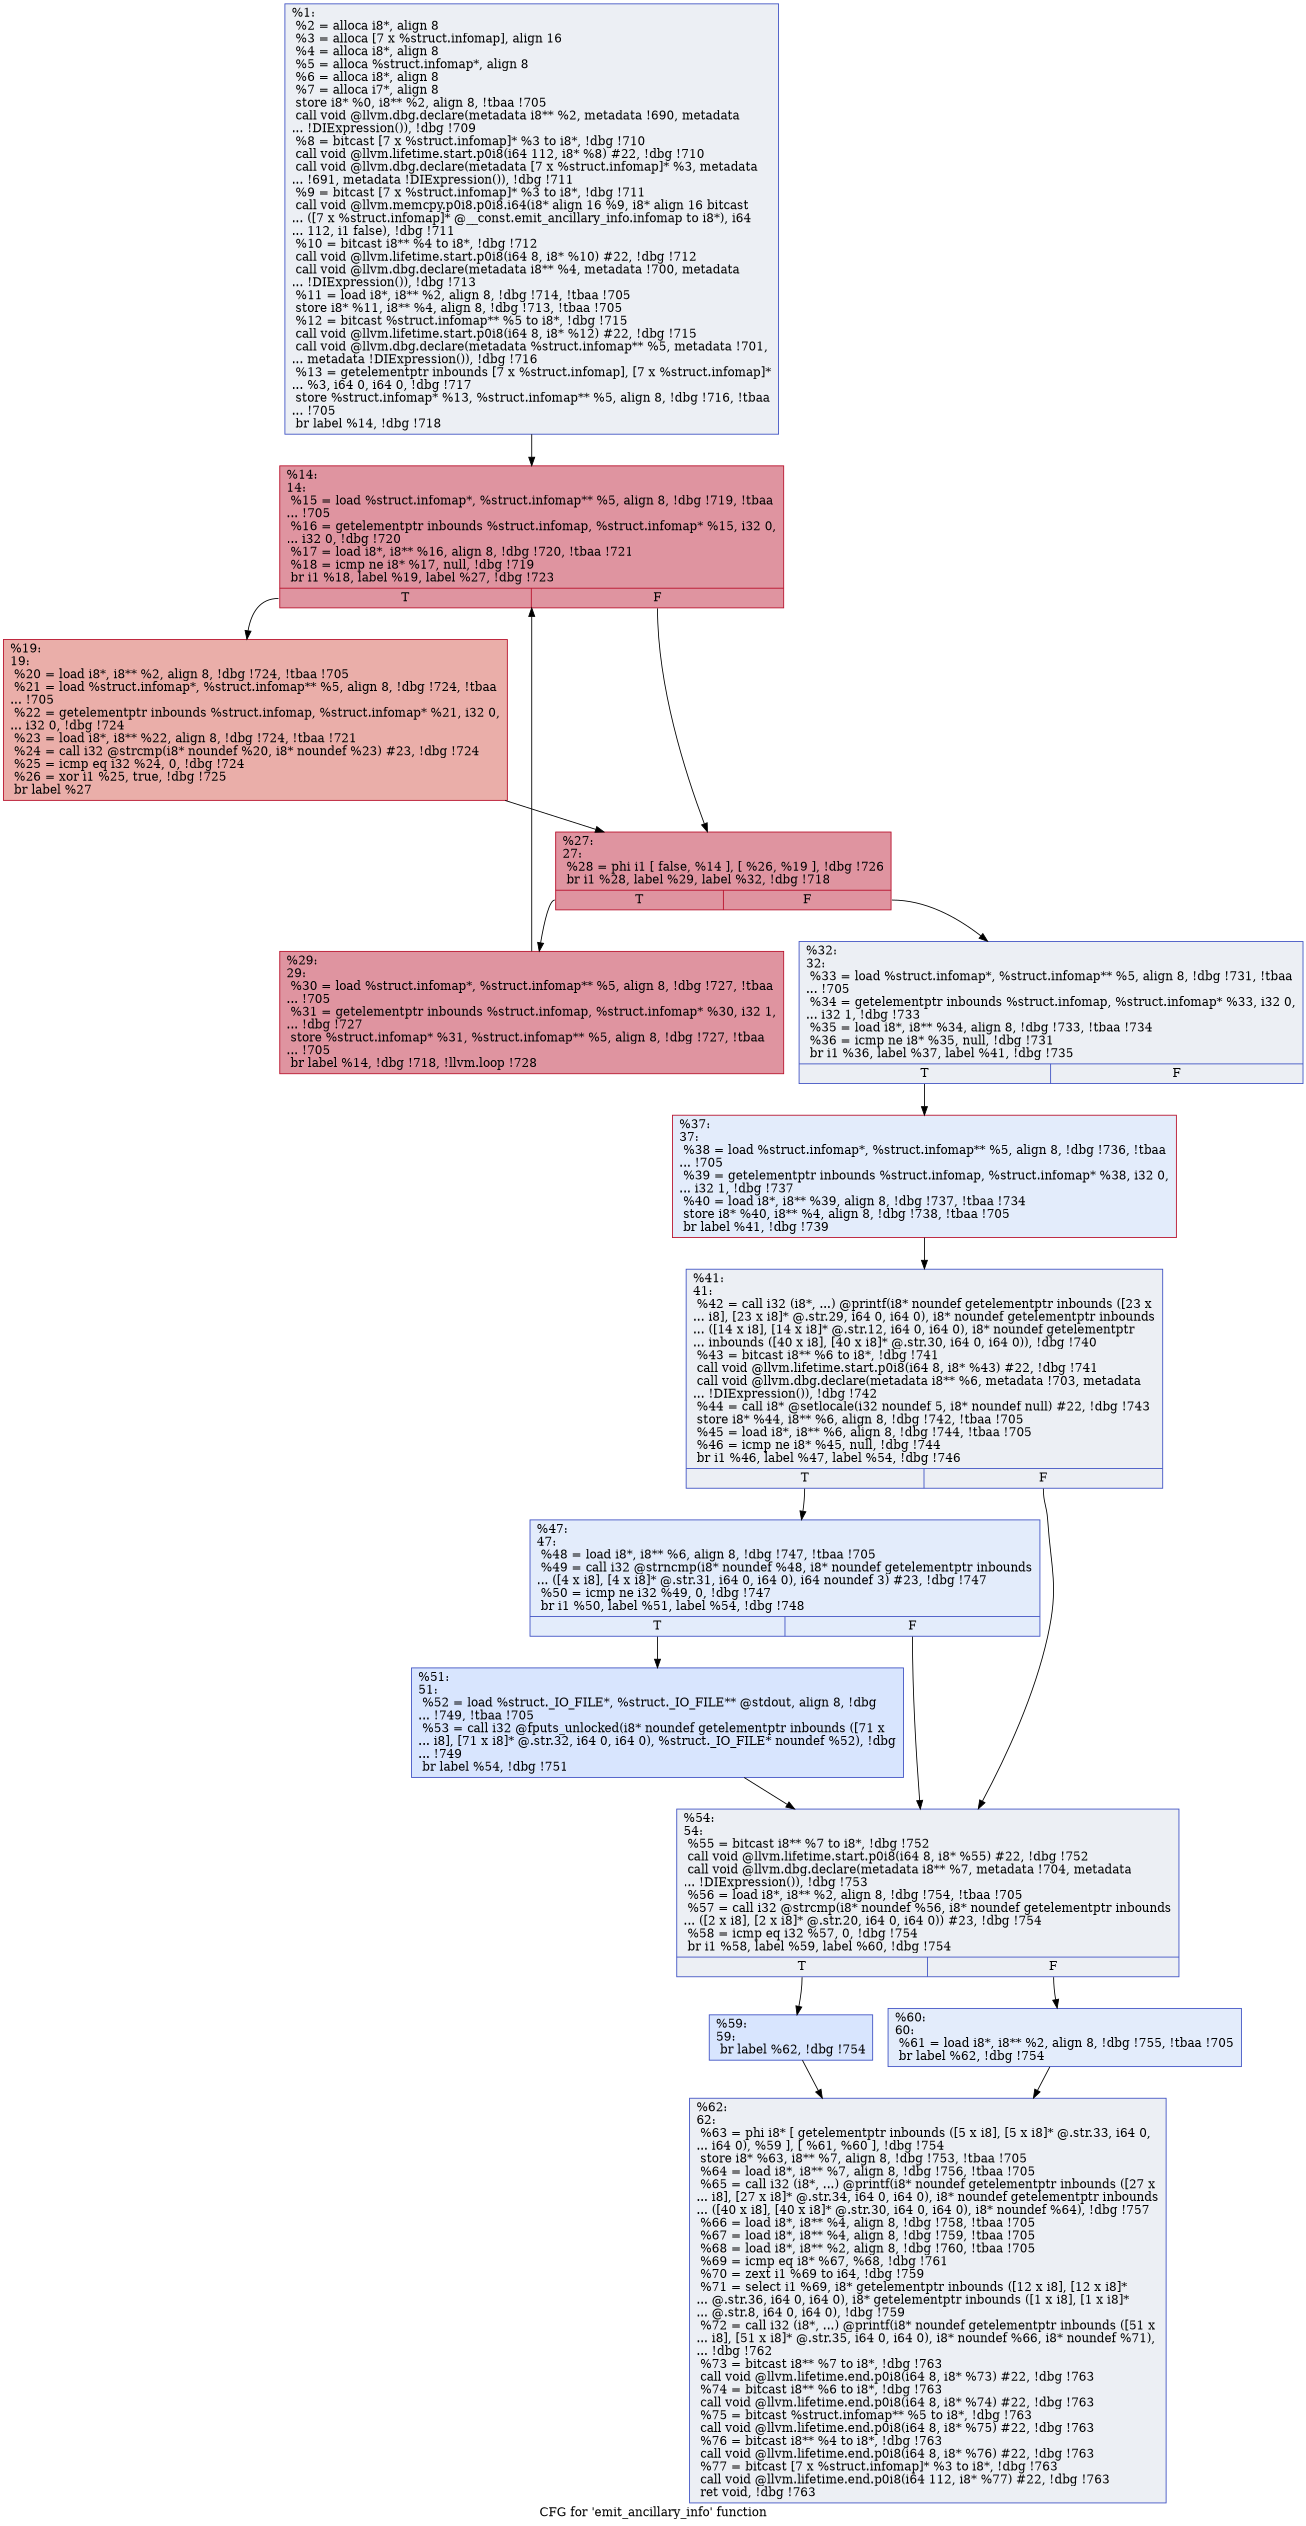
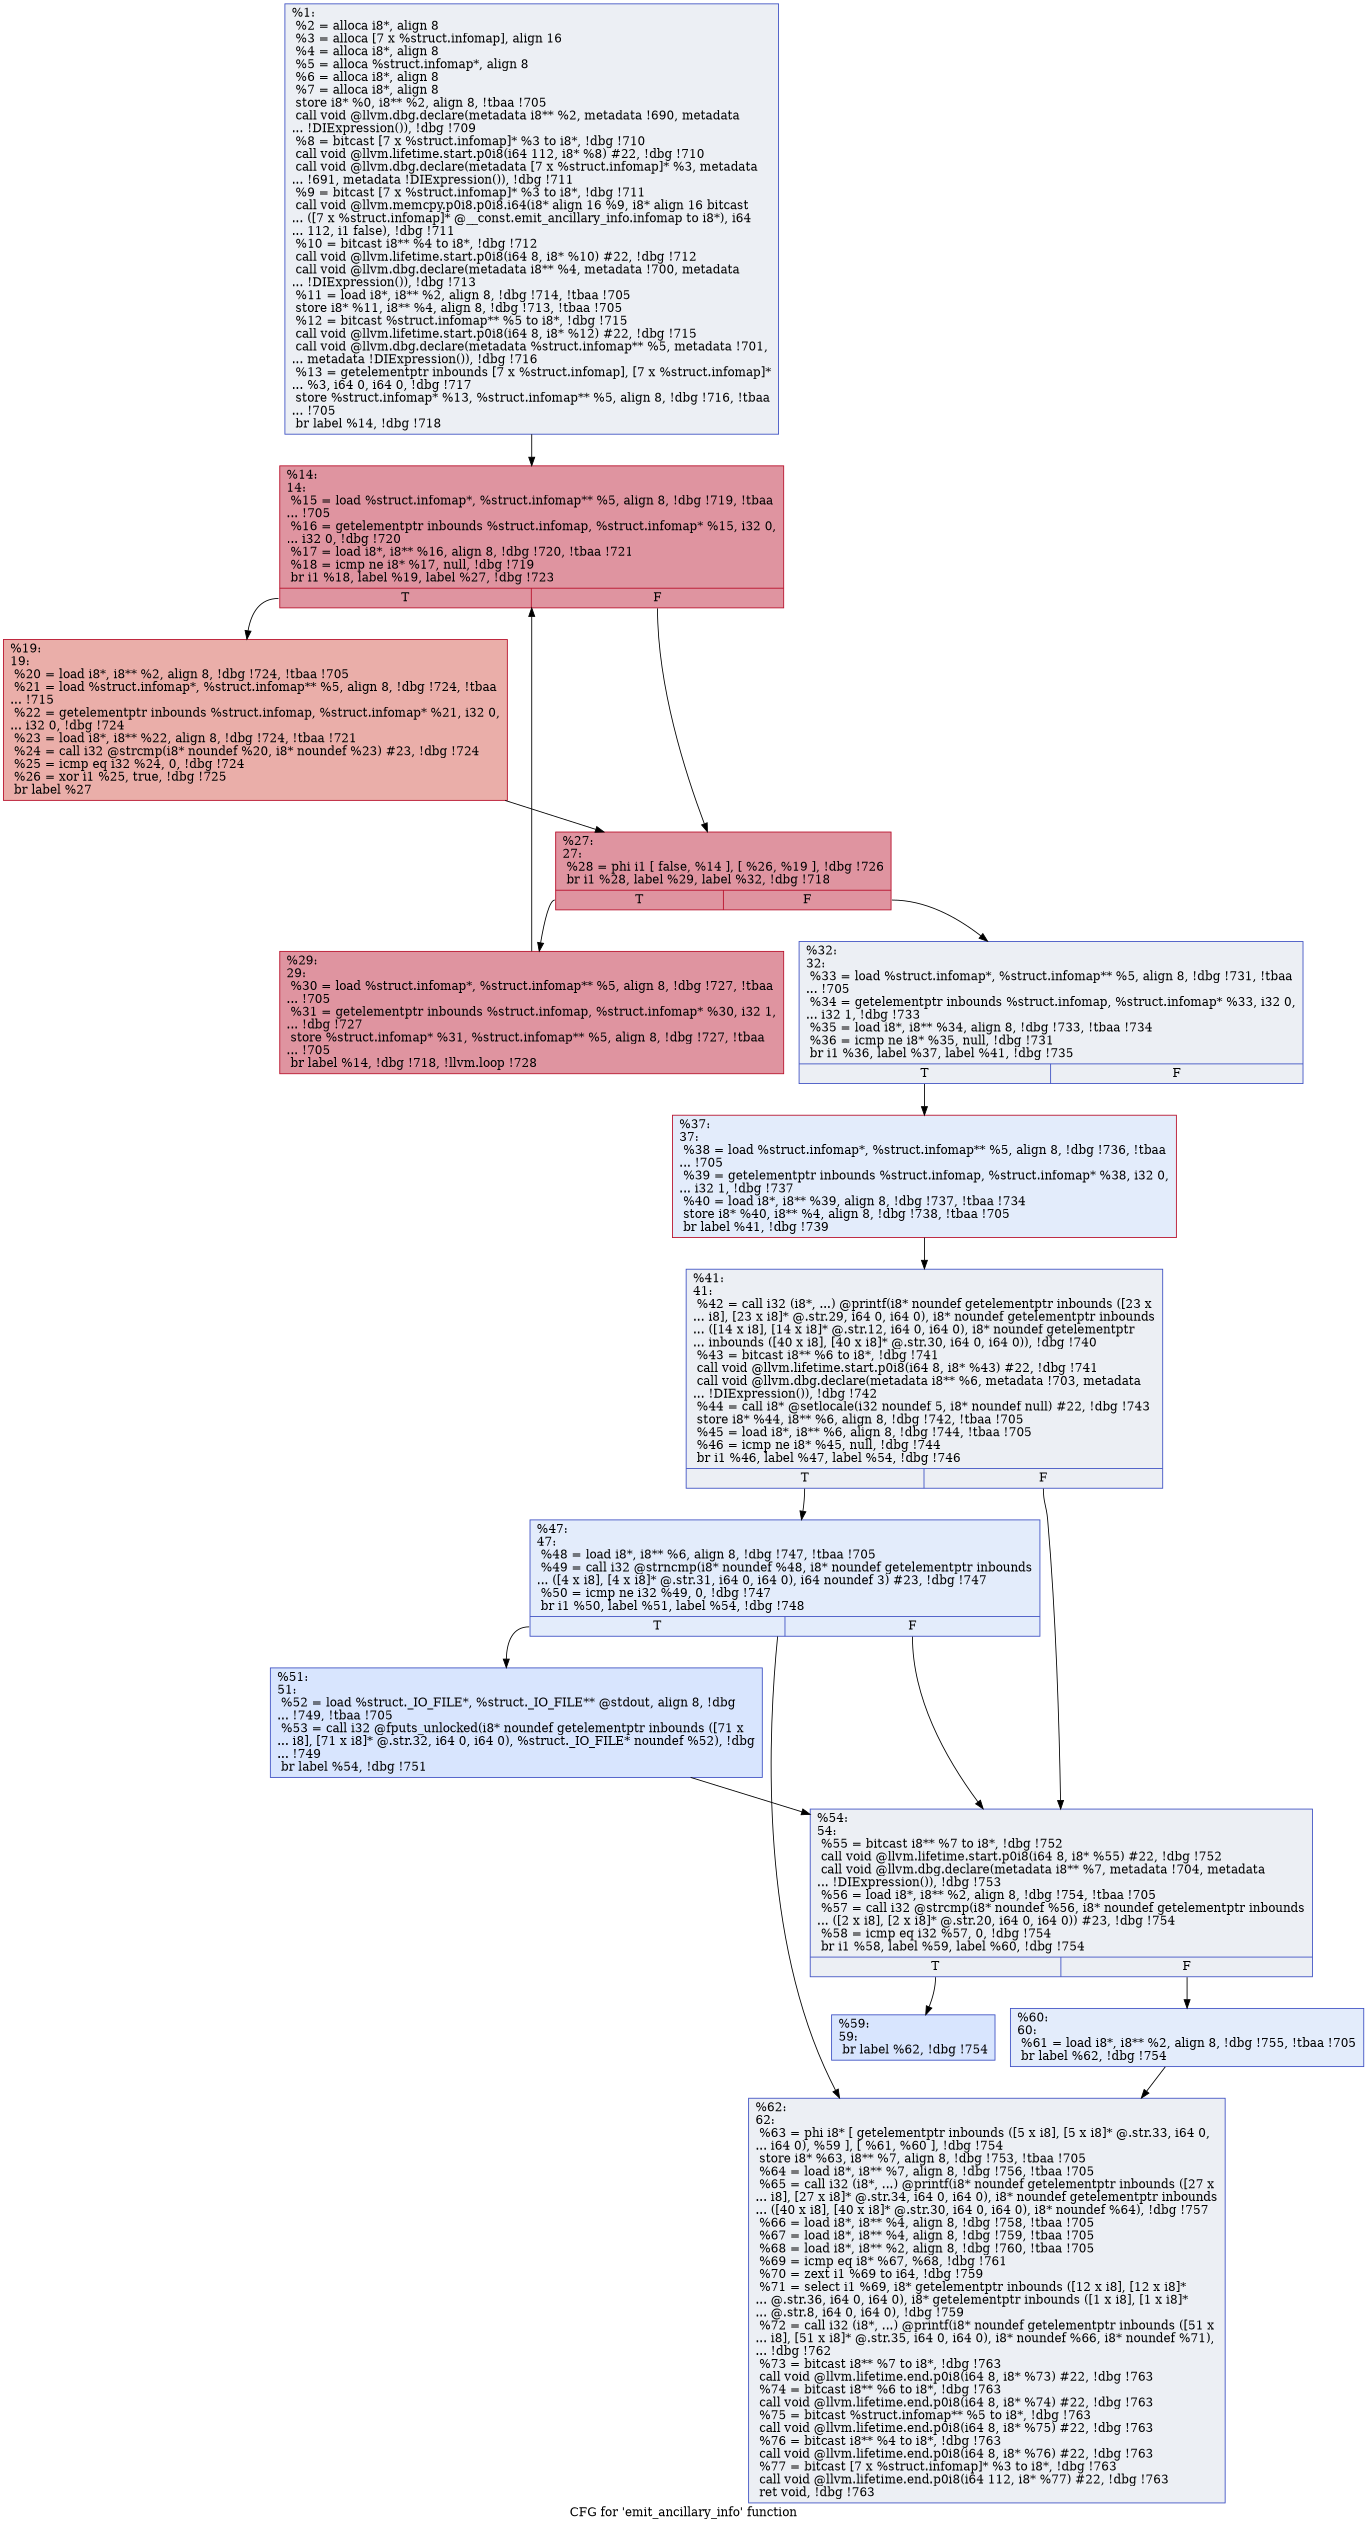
(365, 90) -> (365, 90)
(33, 700) -> (33, 700)
(810, 2075) -> (776, 1868)
